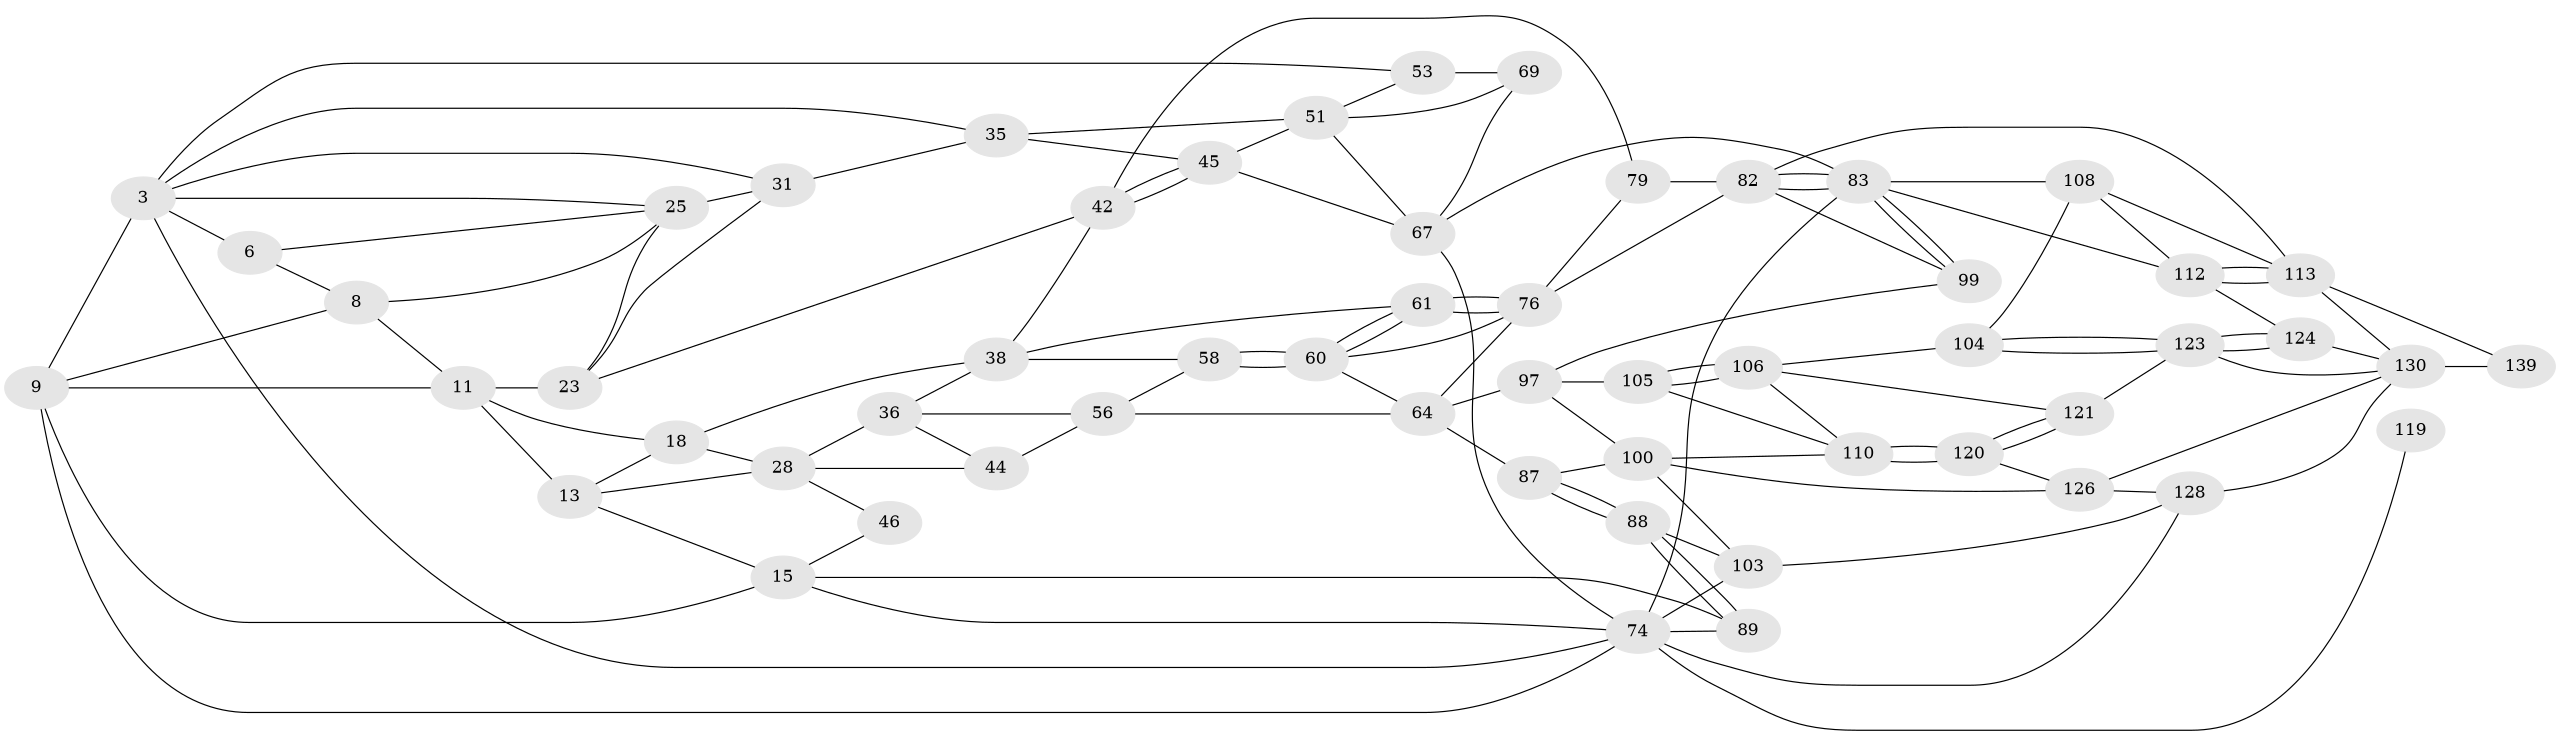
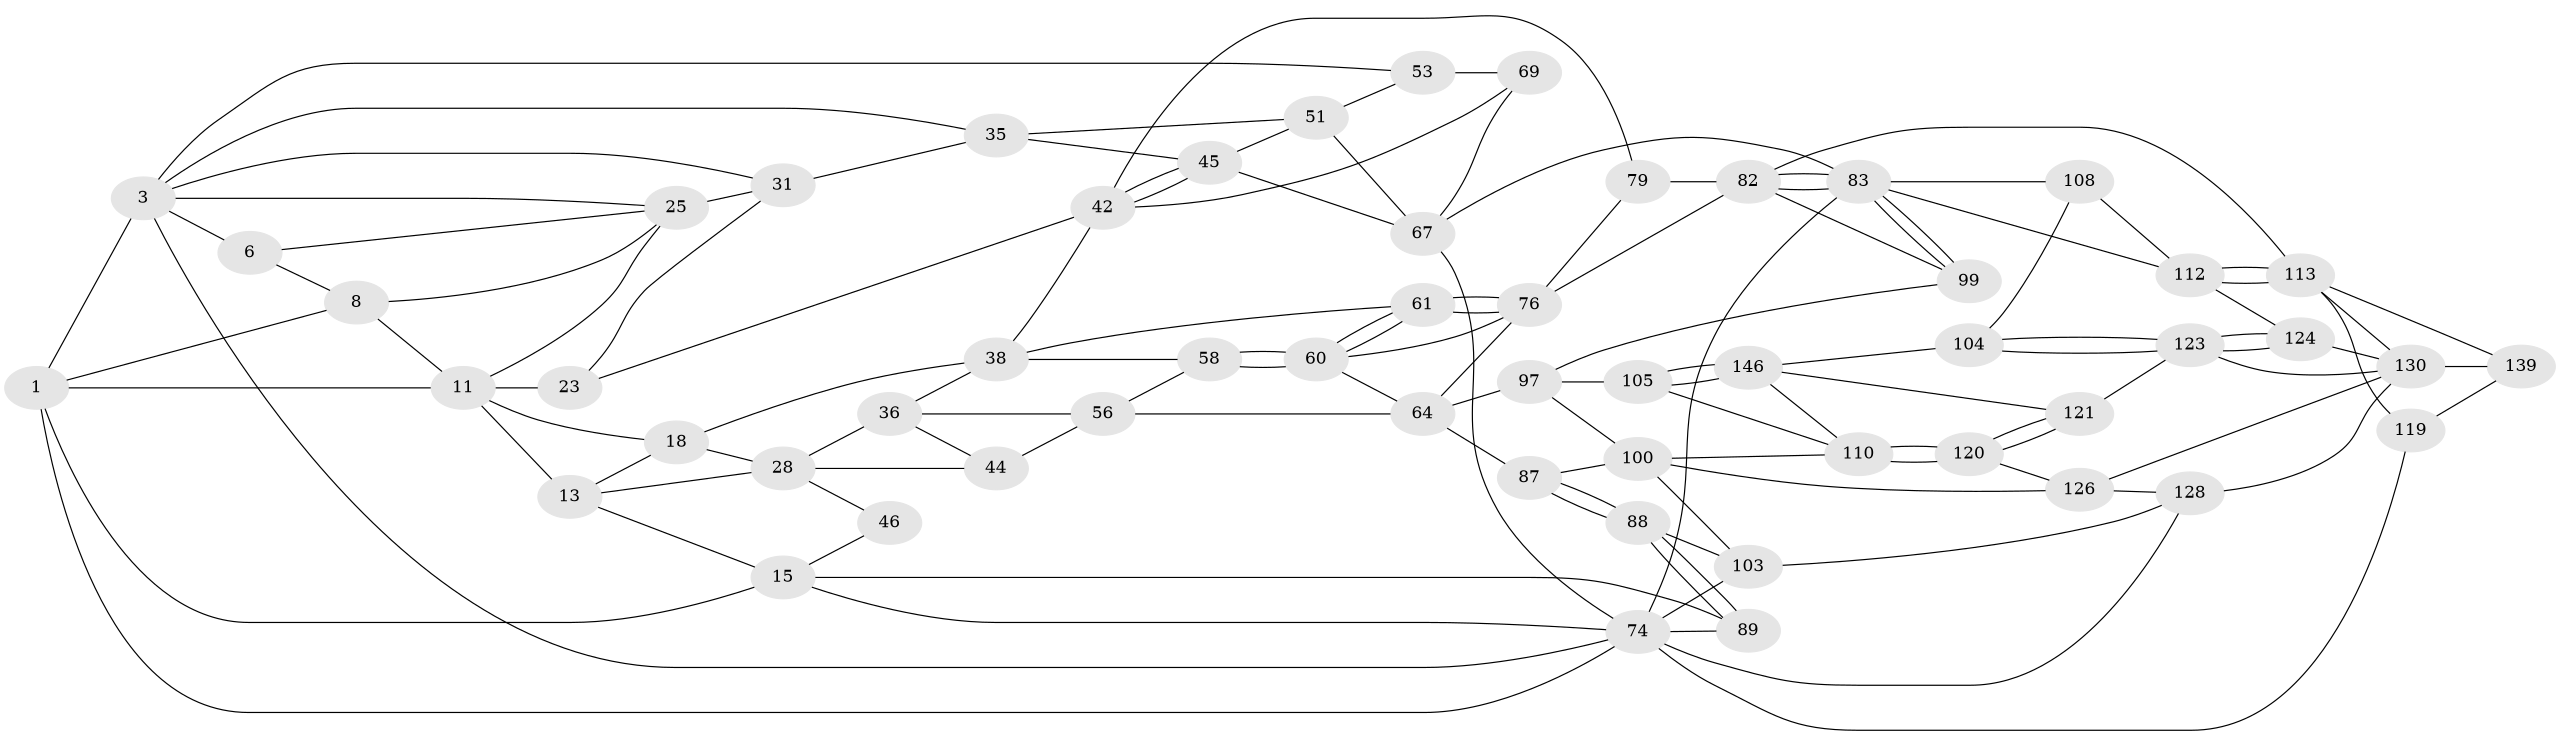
(1428, 110) -> (1329, 173)
(2190, 229) -> (2352, 343)
(623, 298) -> (589, 316)
(1748, 368) -> (1748, 368)
(37, 388) -> (37, 388)
none -> (2466, 398)
